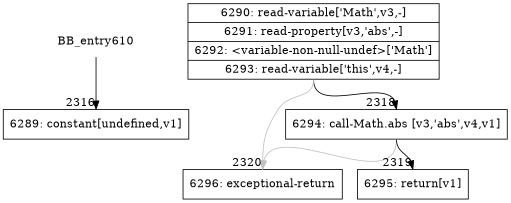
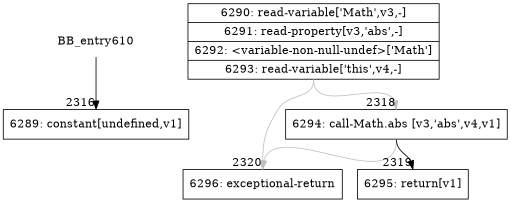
(351, 95) -> (351, 95)
